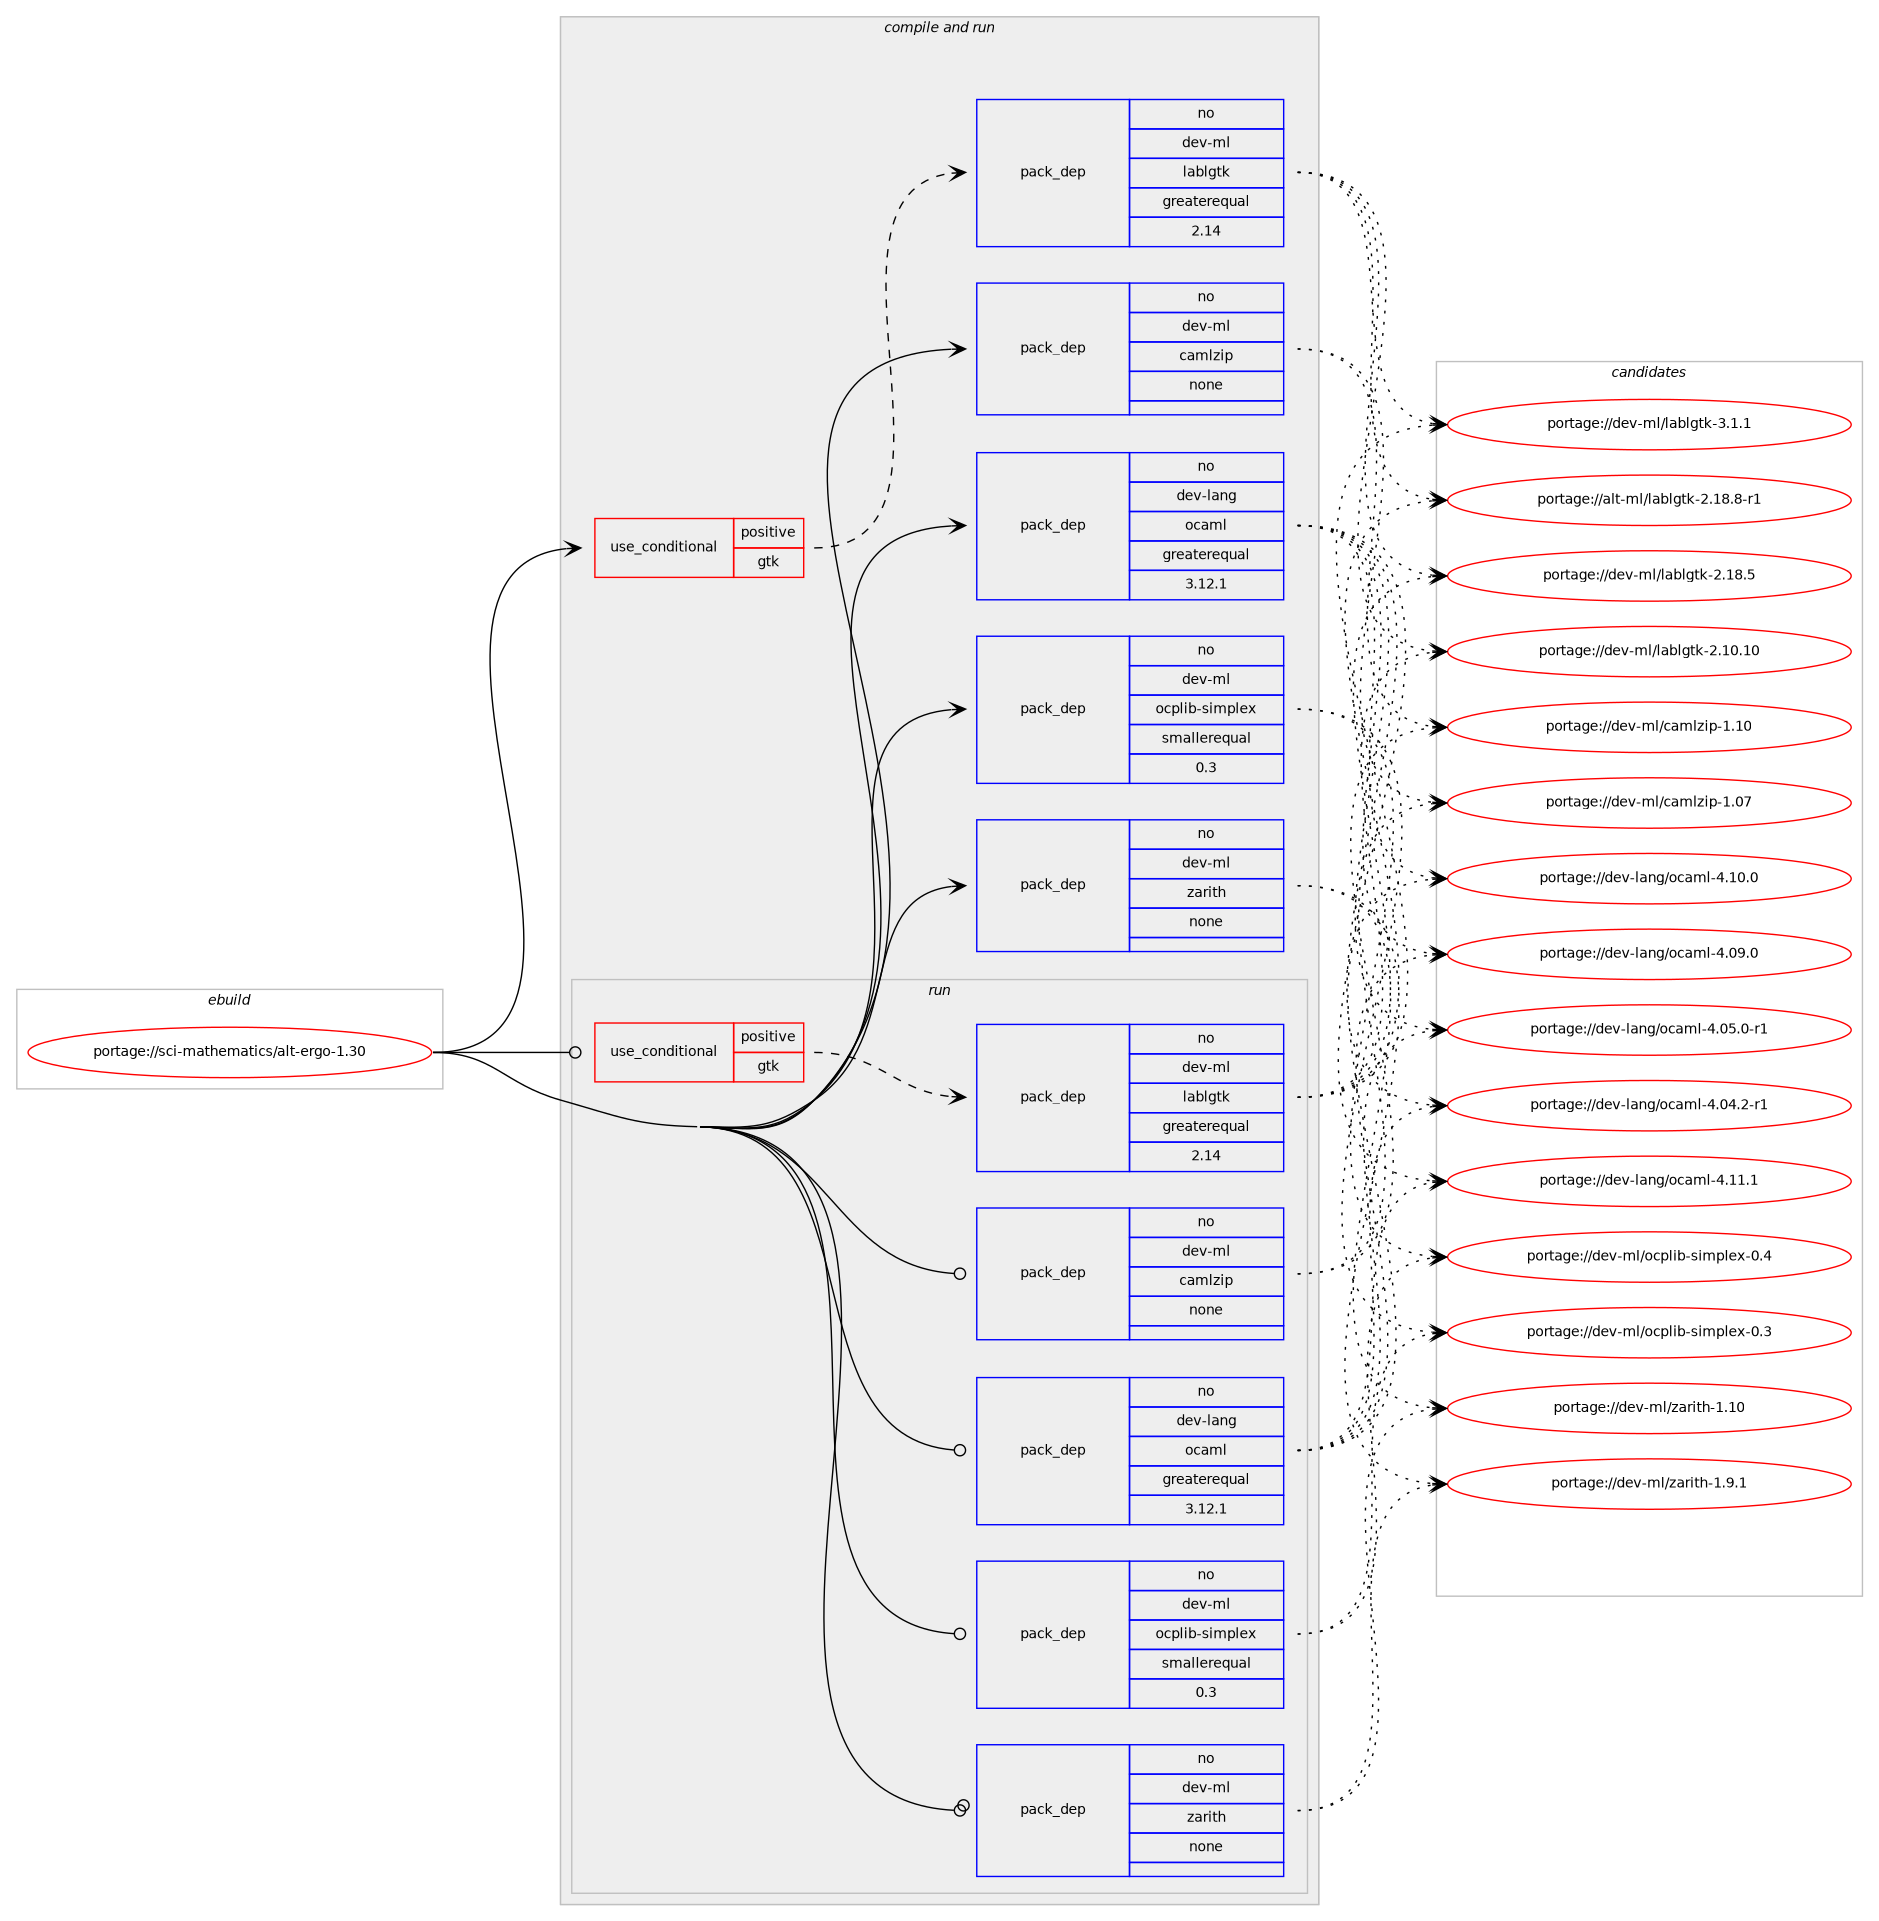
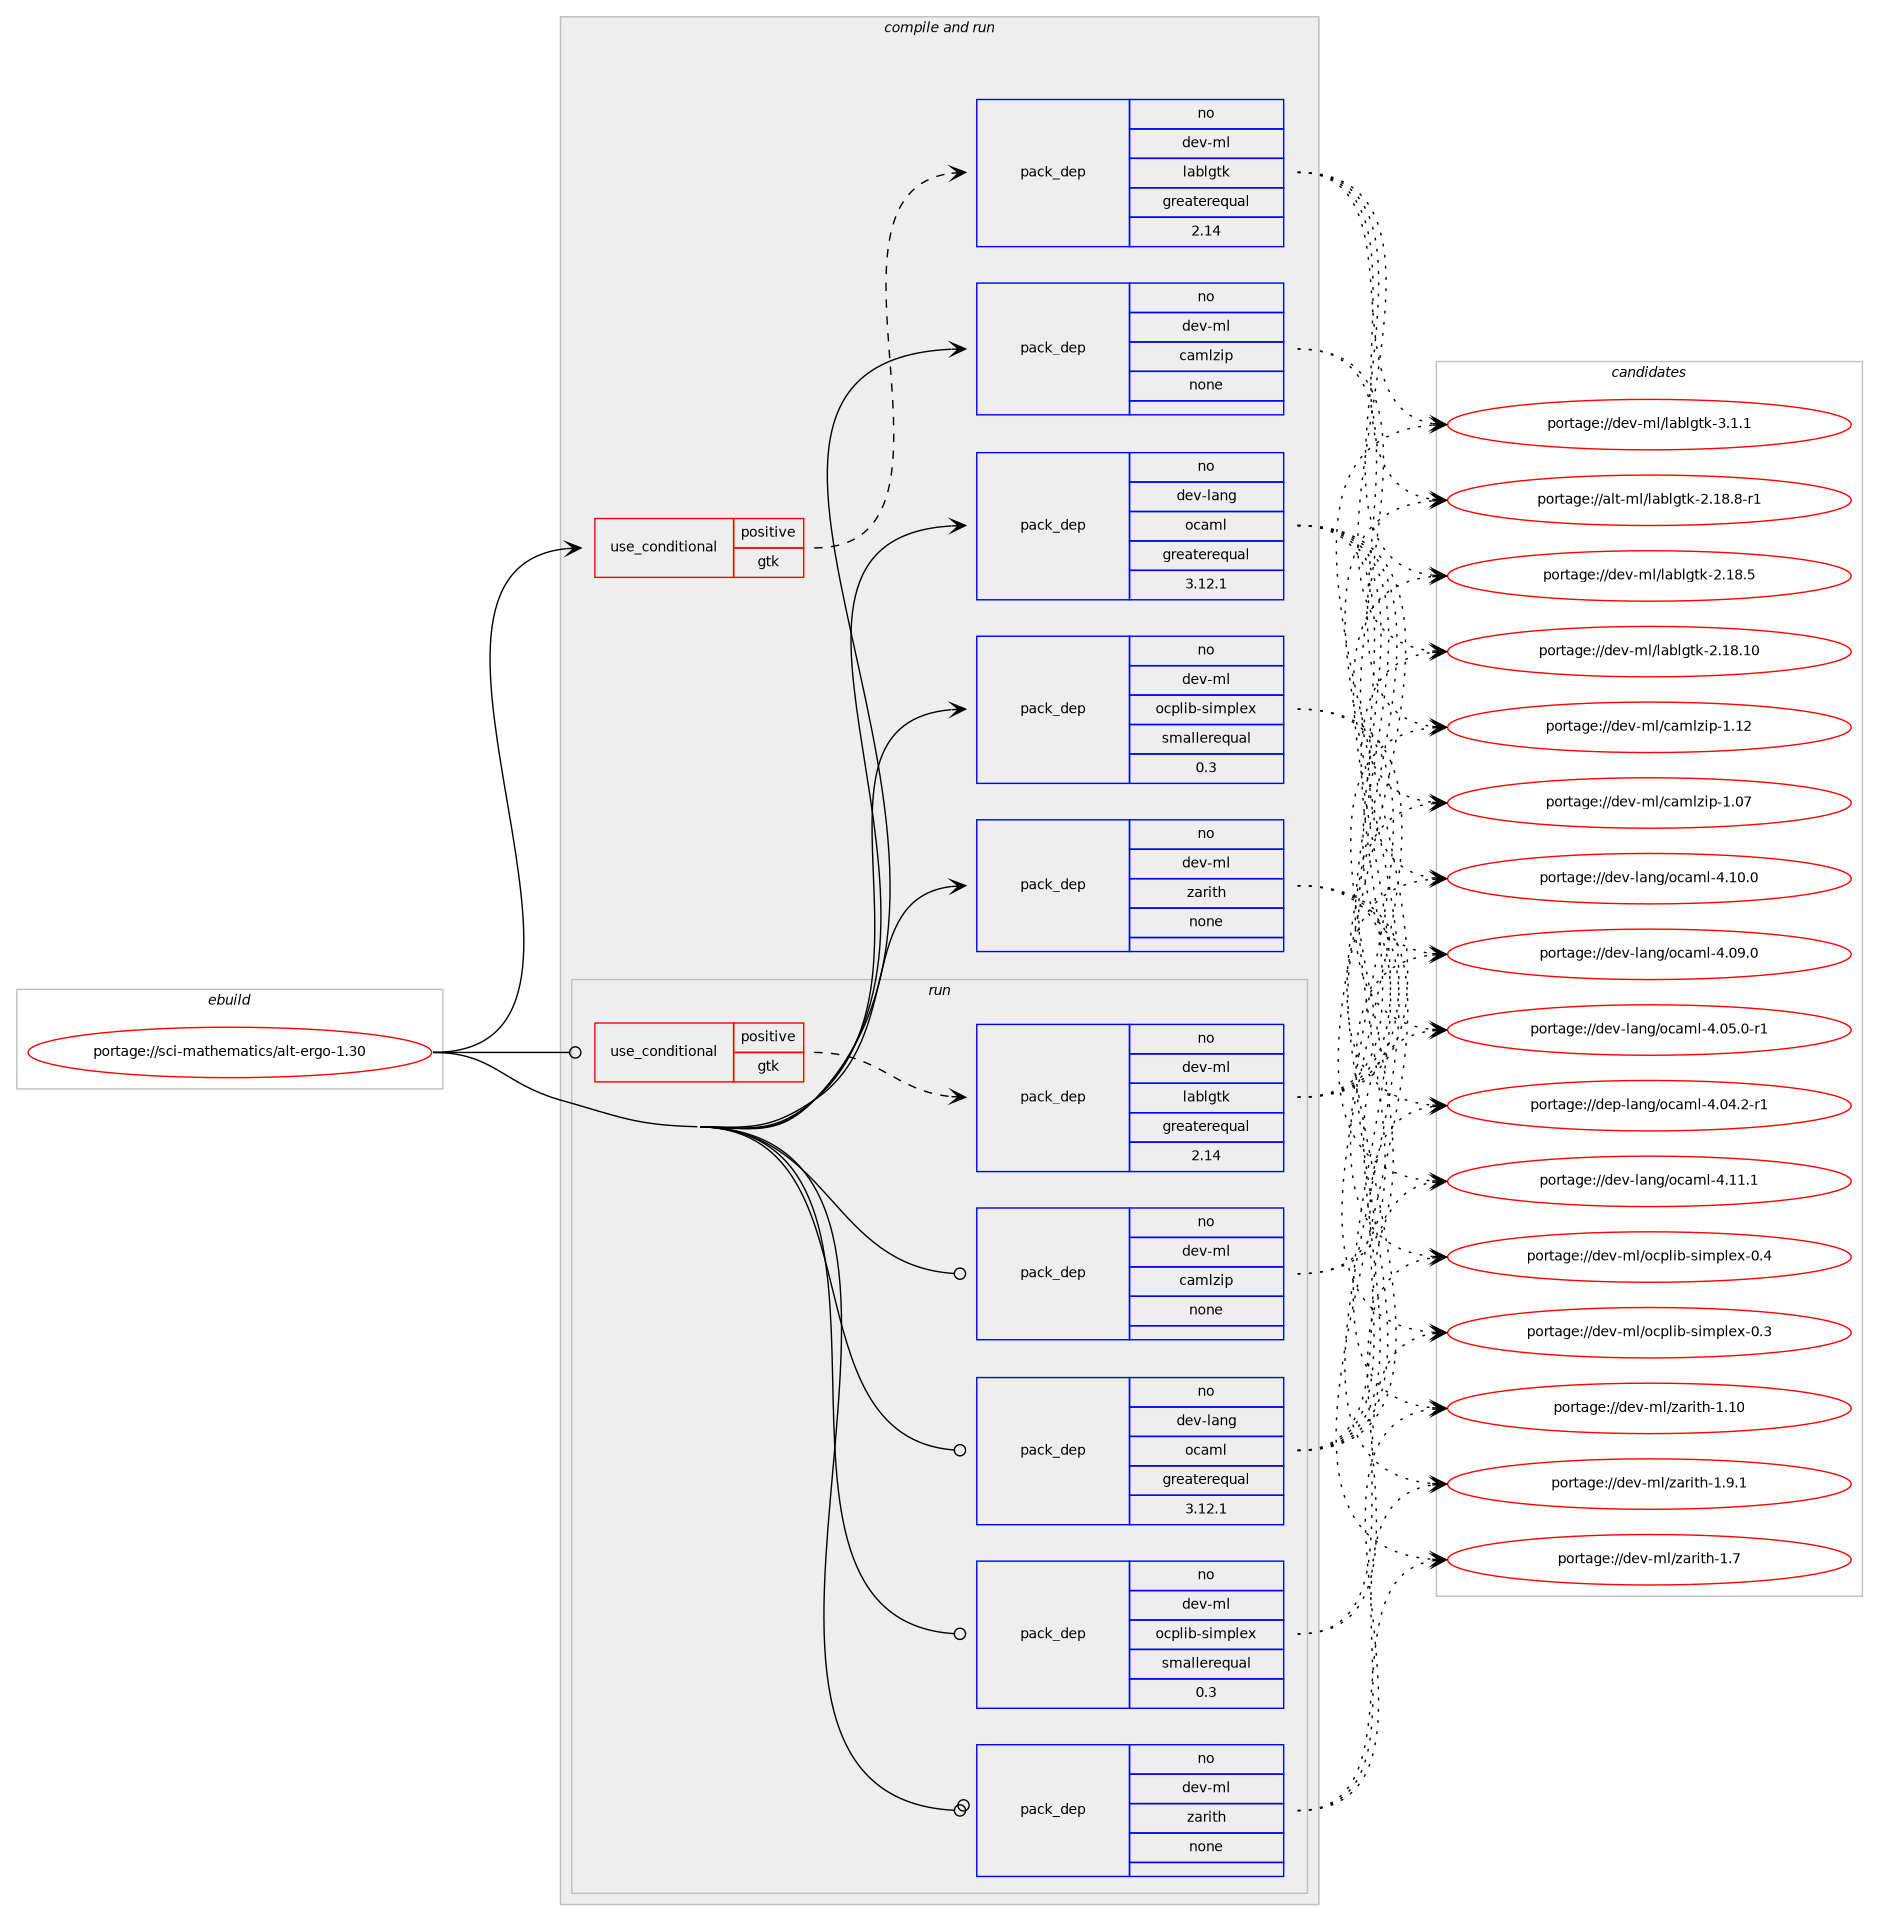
(1649, 652) -> (1649, 652)
(1649, 727) -> (1649, 727)
(1649, 1106) -> (1649, 1106)
none -> (1649, 1560)
